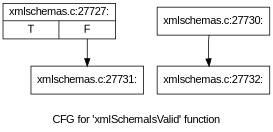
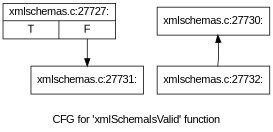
(208, 47) -> (219, 54)
